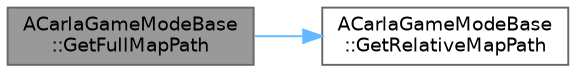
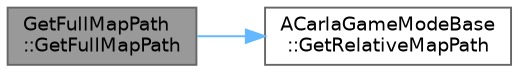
(131, 36) -> (102, 36)
